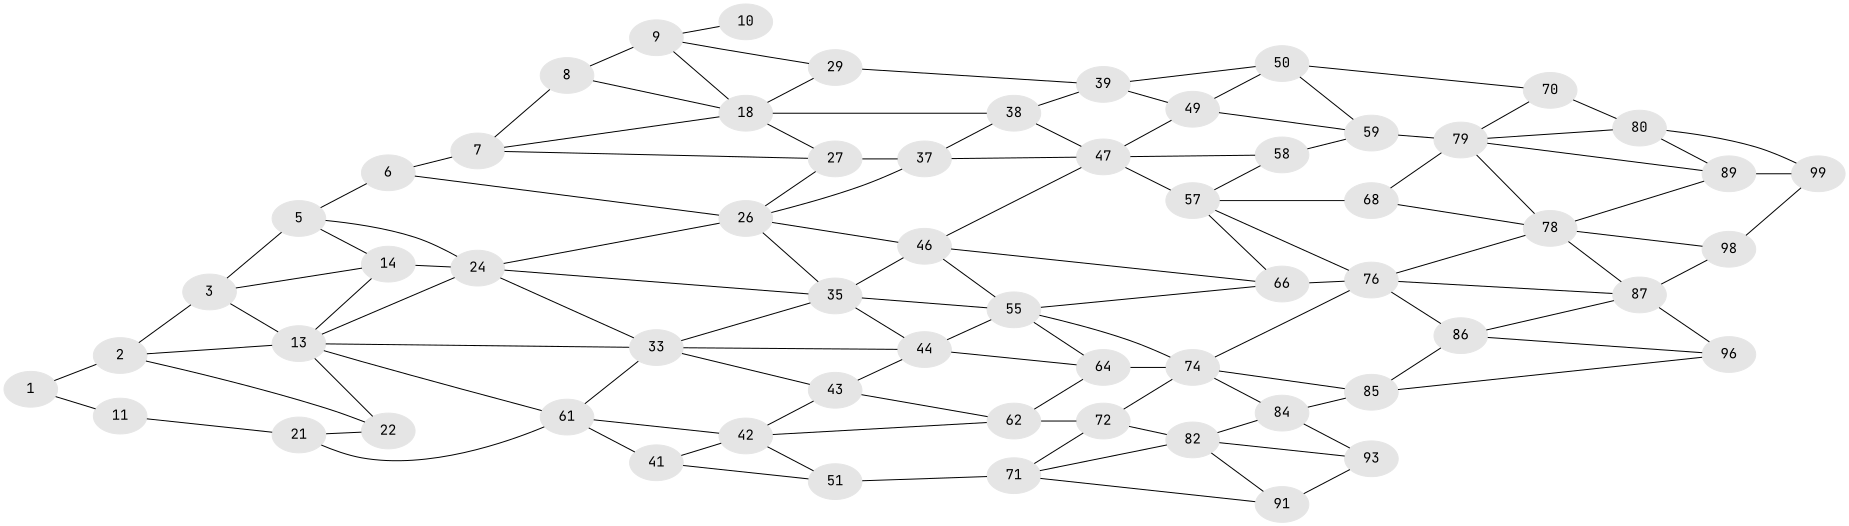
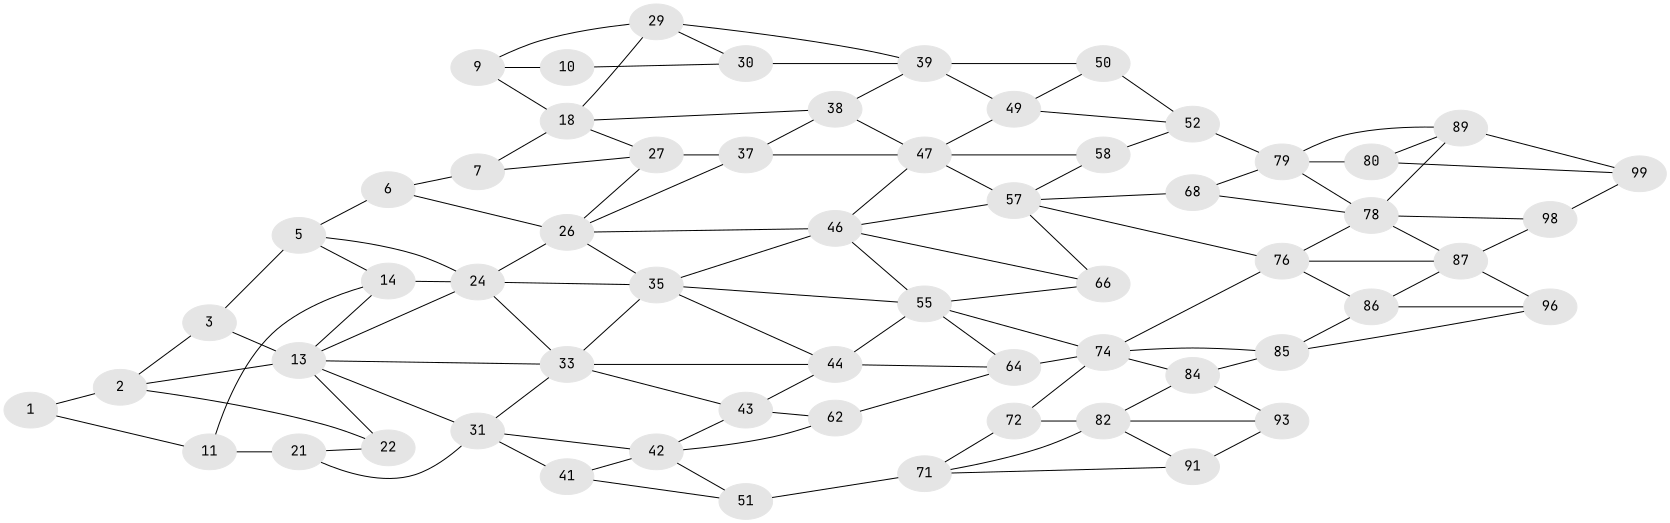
none -> (746, 64)
(567, 75) -> none
(1550, 90) -> none
(1371, 133) -> (1193, 124)
none -> (925, 214)
(299, 278) -> (267, 339)
(1327, 282) -> none
(567, 417) -> (478, 431)
(1059, 421) -> none
